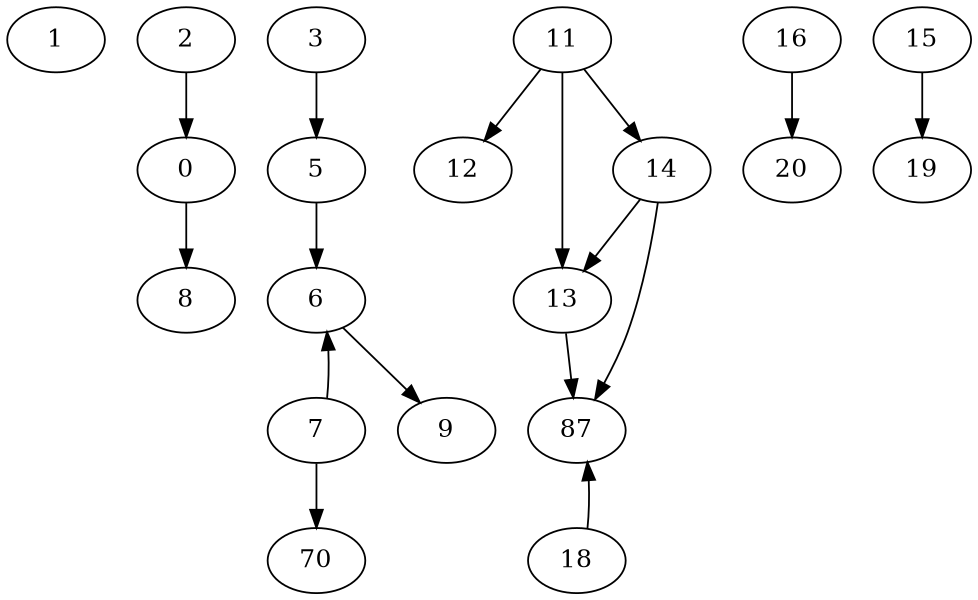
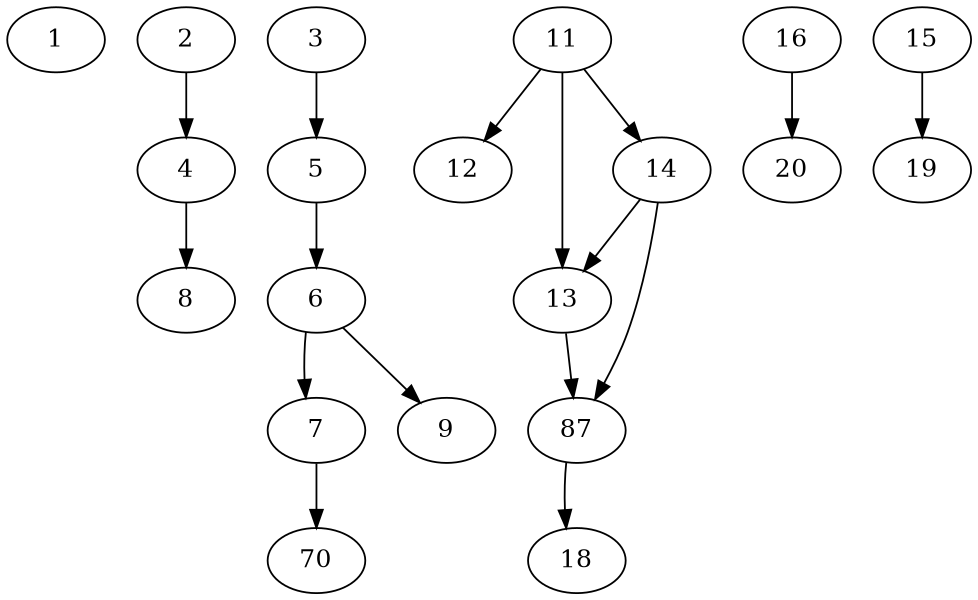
(186, 170) -> (186, 170)
(329, 374) -> (304, 356)
(589, 504) -> (565, 486)
